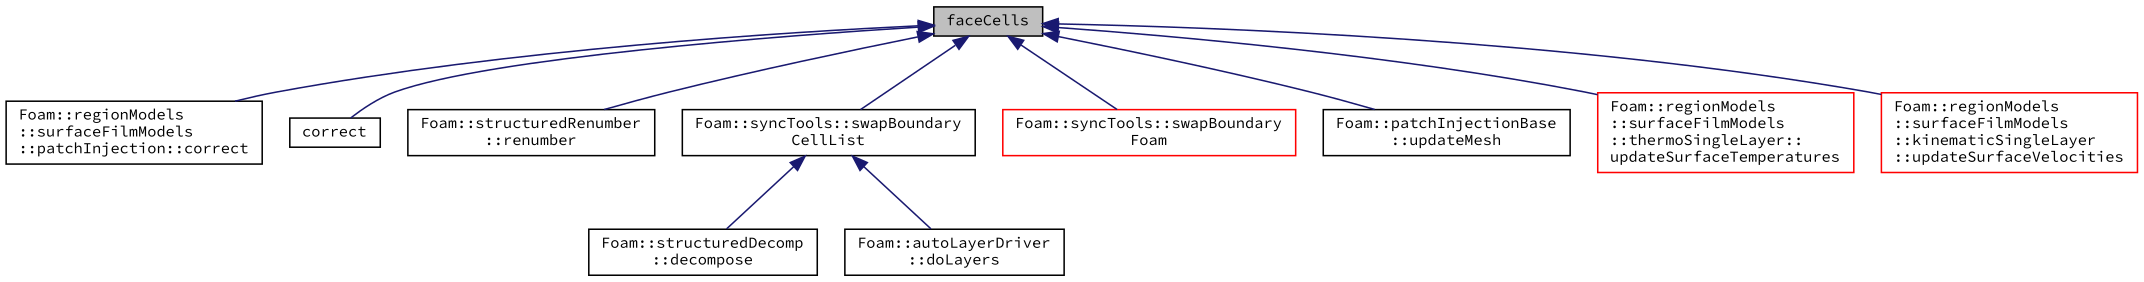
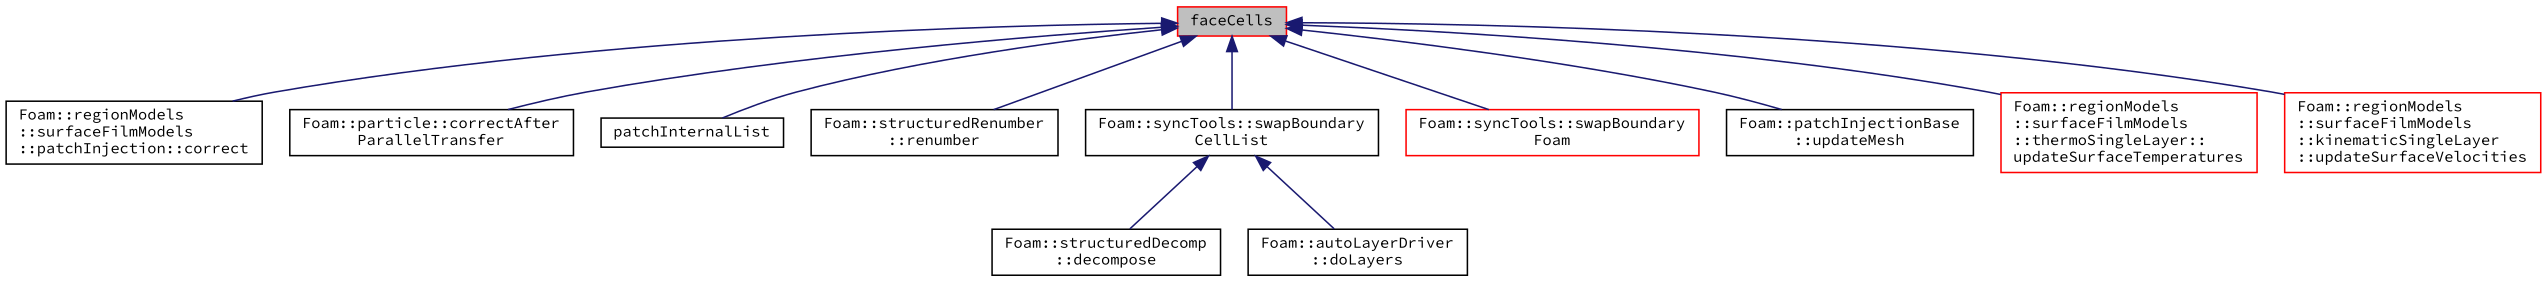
(988, 21) -> (1232, 21)
(335, 133) -> (692, 133)
none -> (432, 133)
